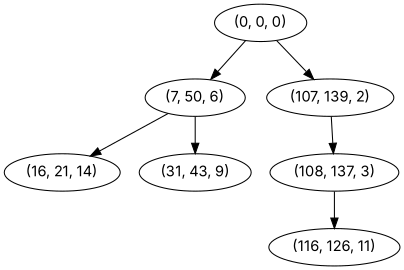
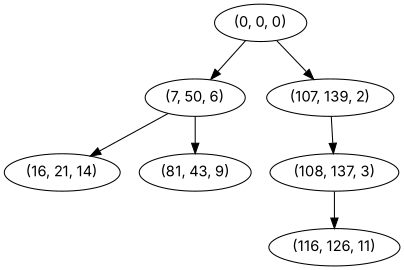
(195, 172) -> (195, 172)
